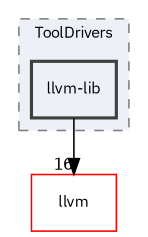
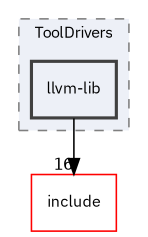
(74, 203) -> (74, 203)
